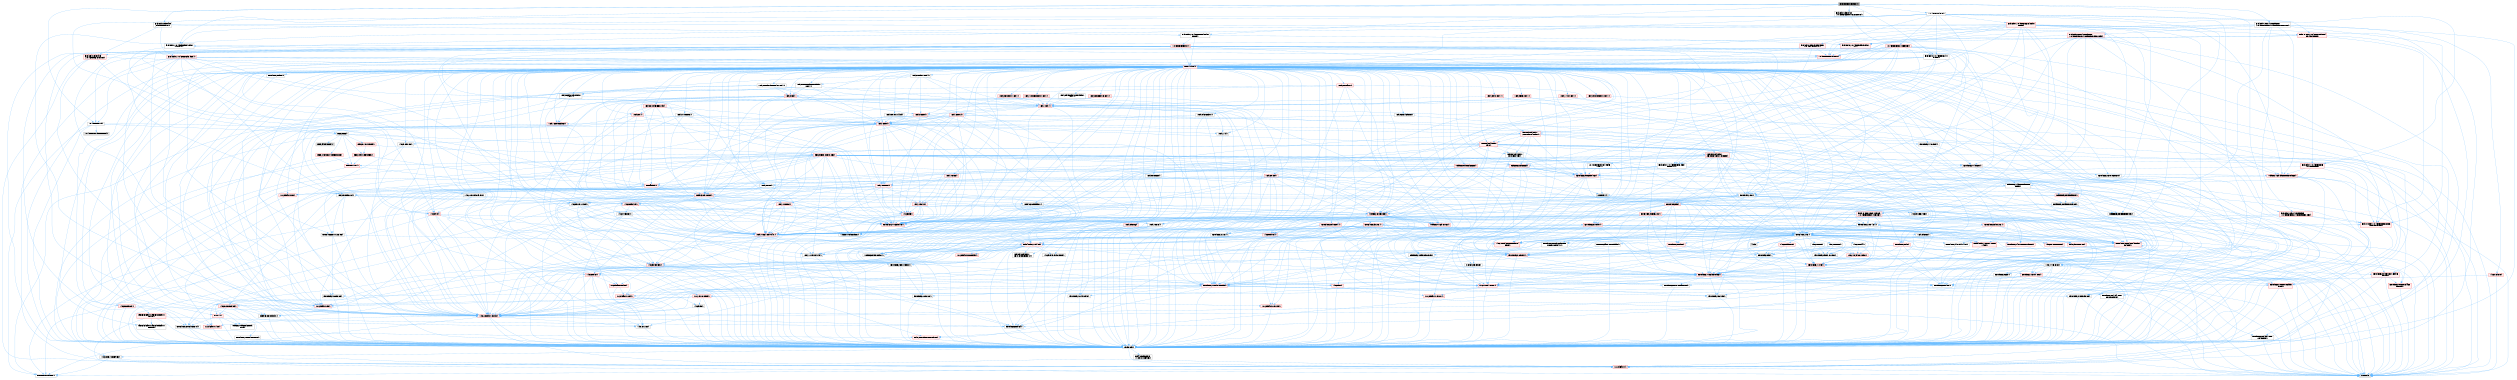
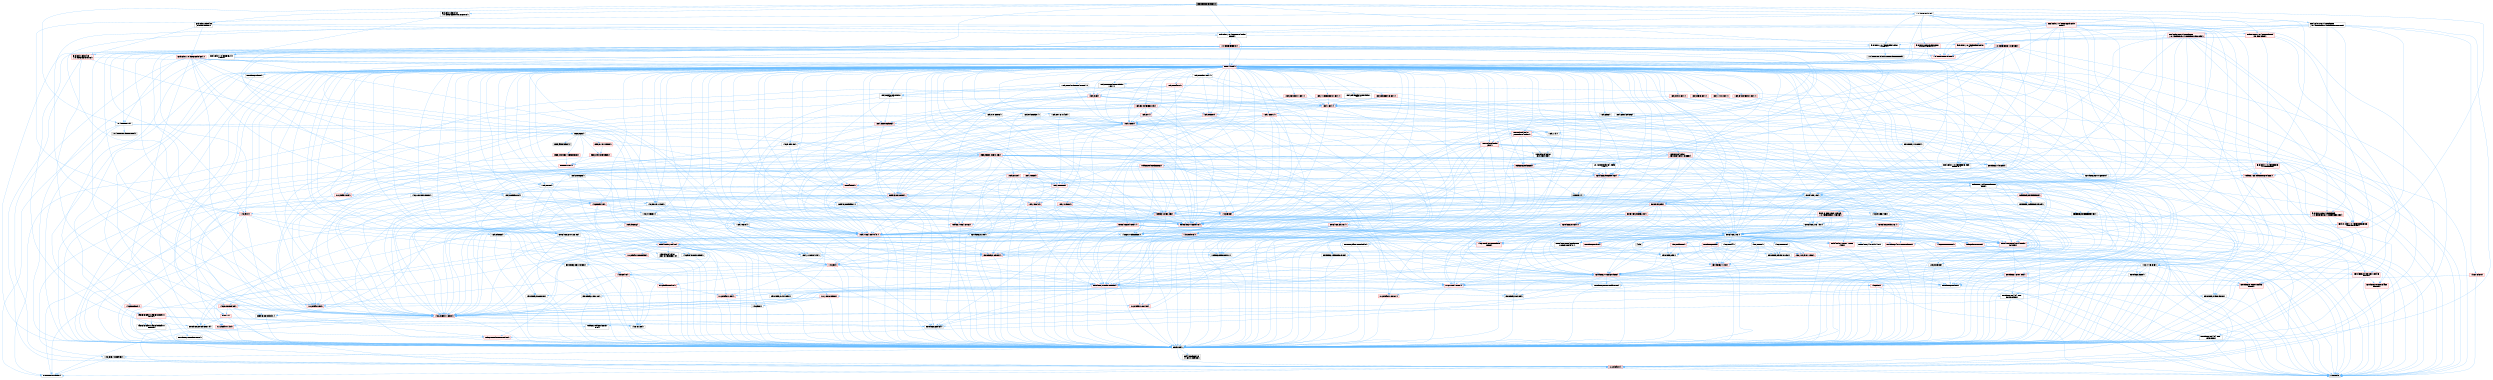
none -> (1885, 57)
none -> (1605, 115)
(655, 265) -> (832, 265)
(1473, 265) -> (1936, 265)
